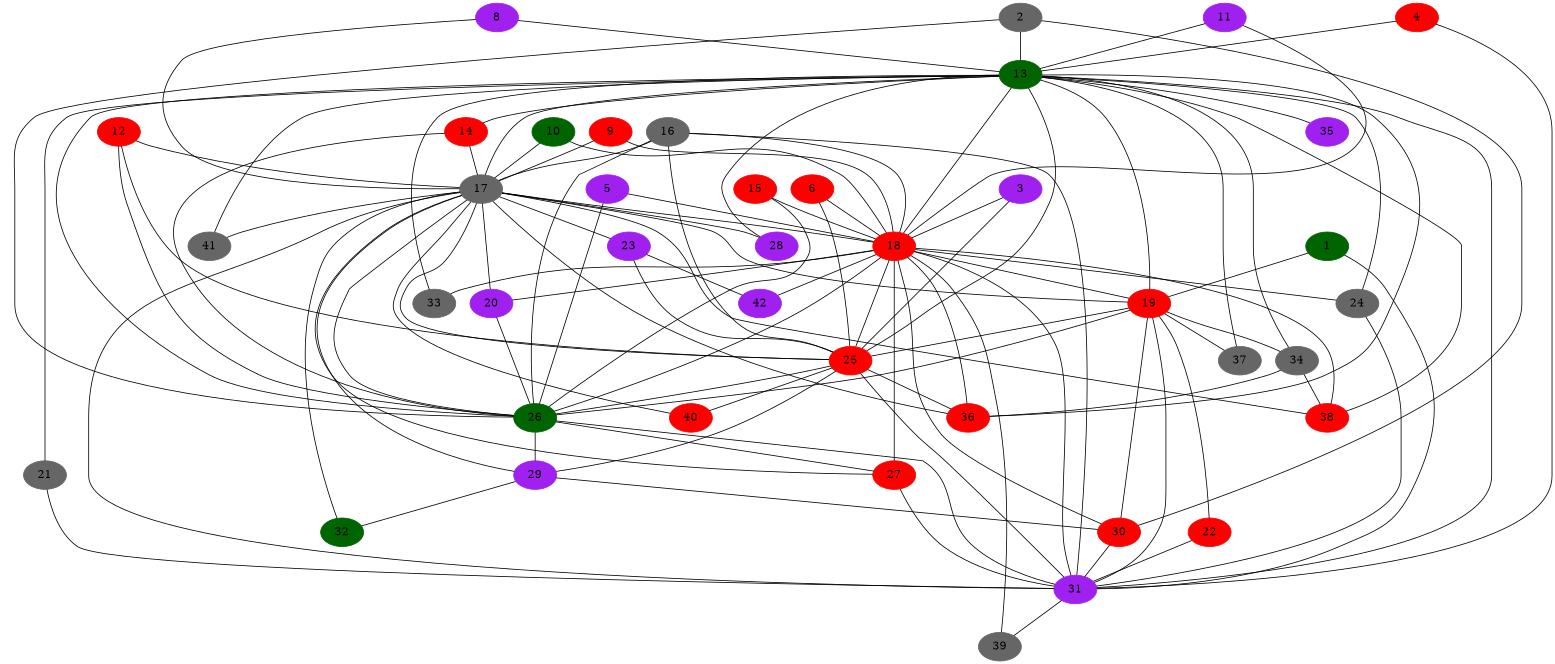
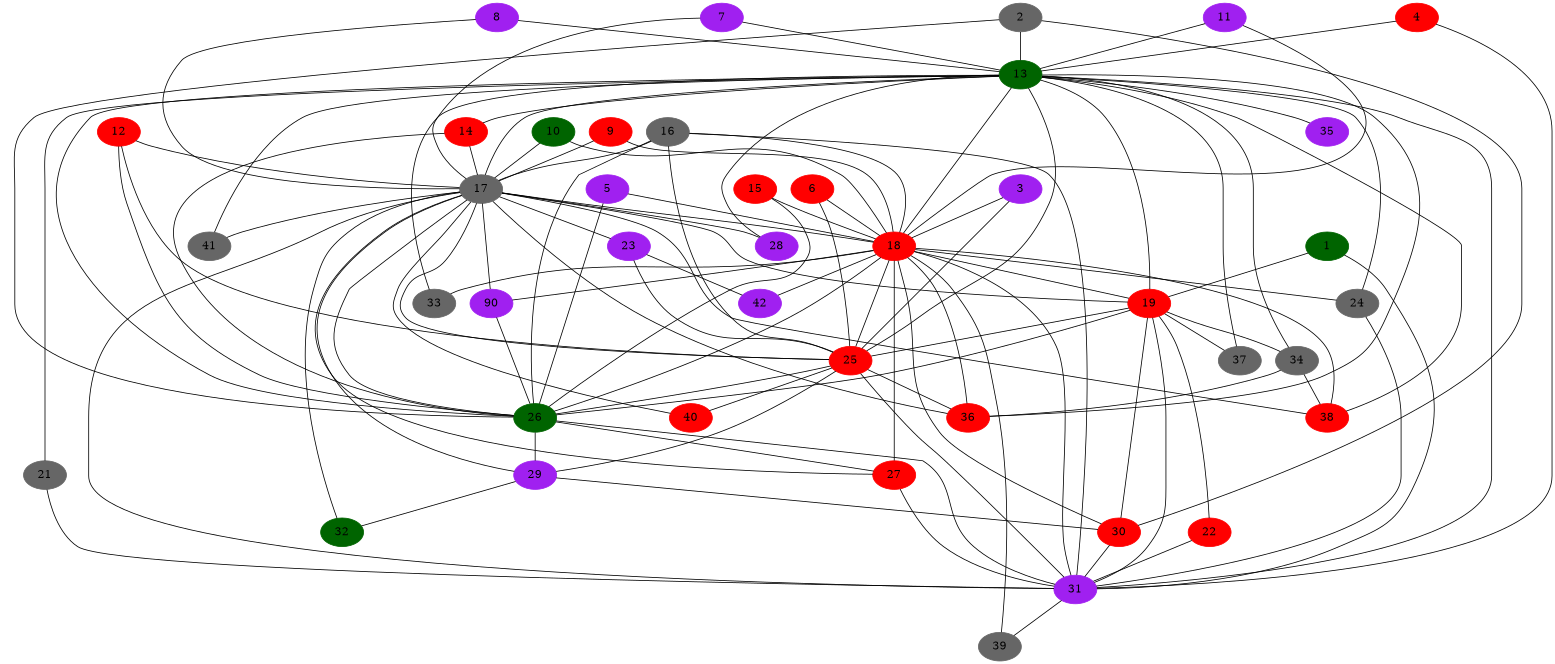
none -> (722, 17)
(491, 303) -> (491, 303)
